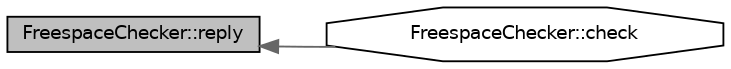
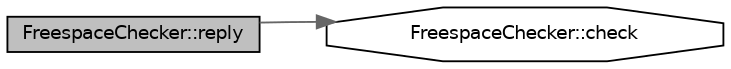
(307, 47) -> (288, 22)
